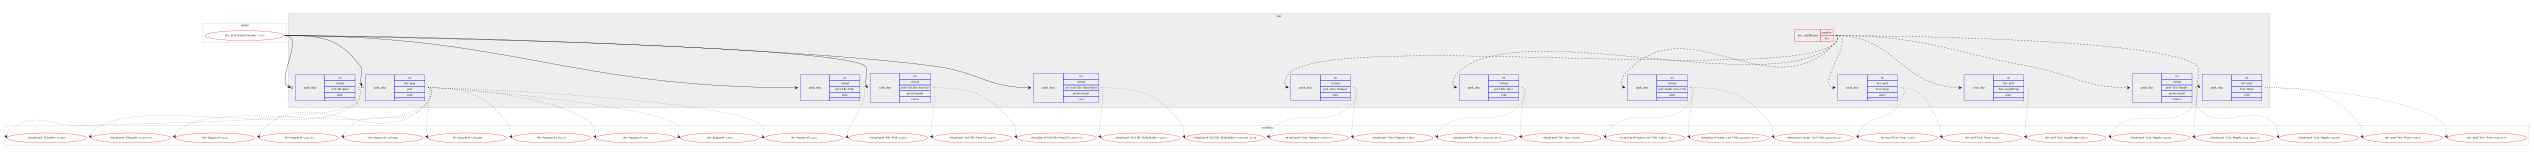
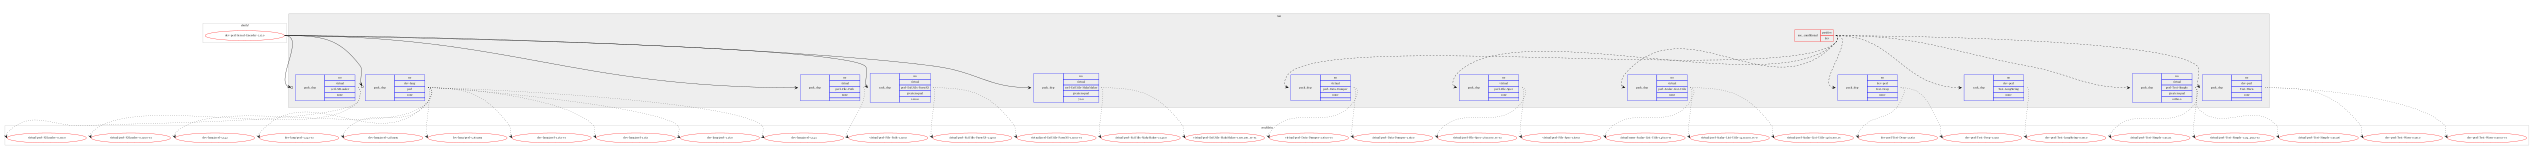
(1646, 138) -> (1646, 138)
